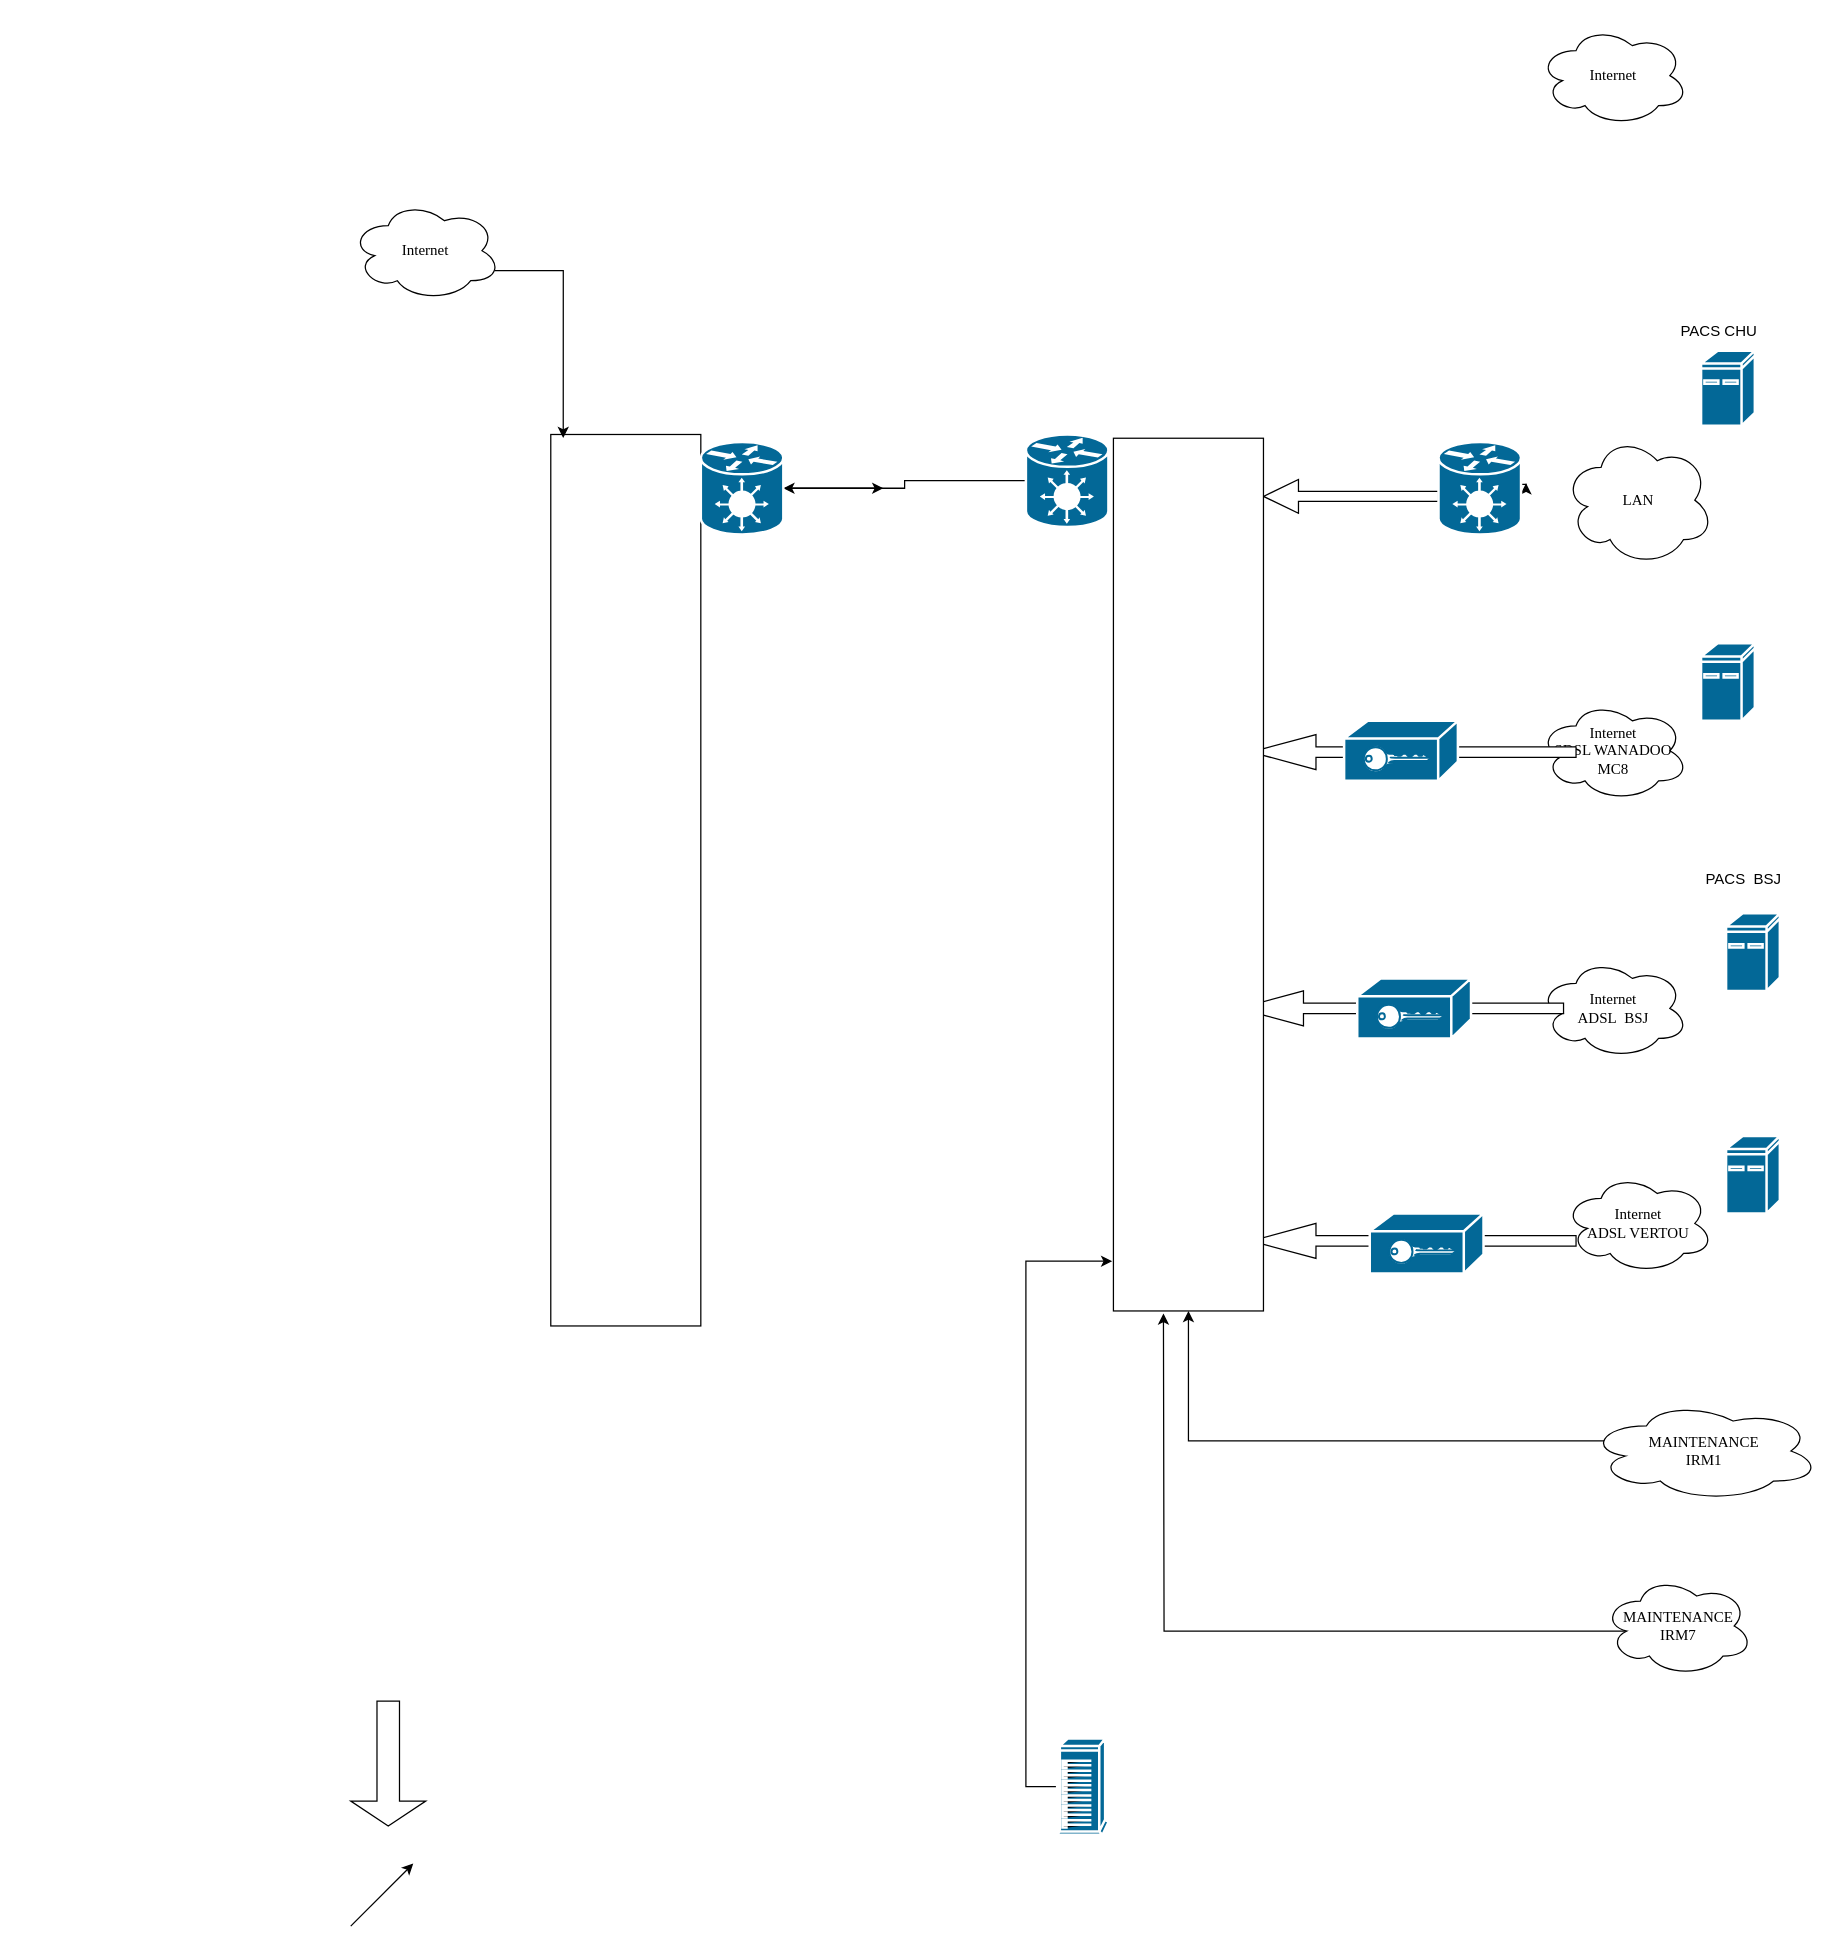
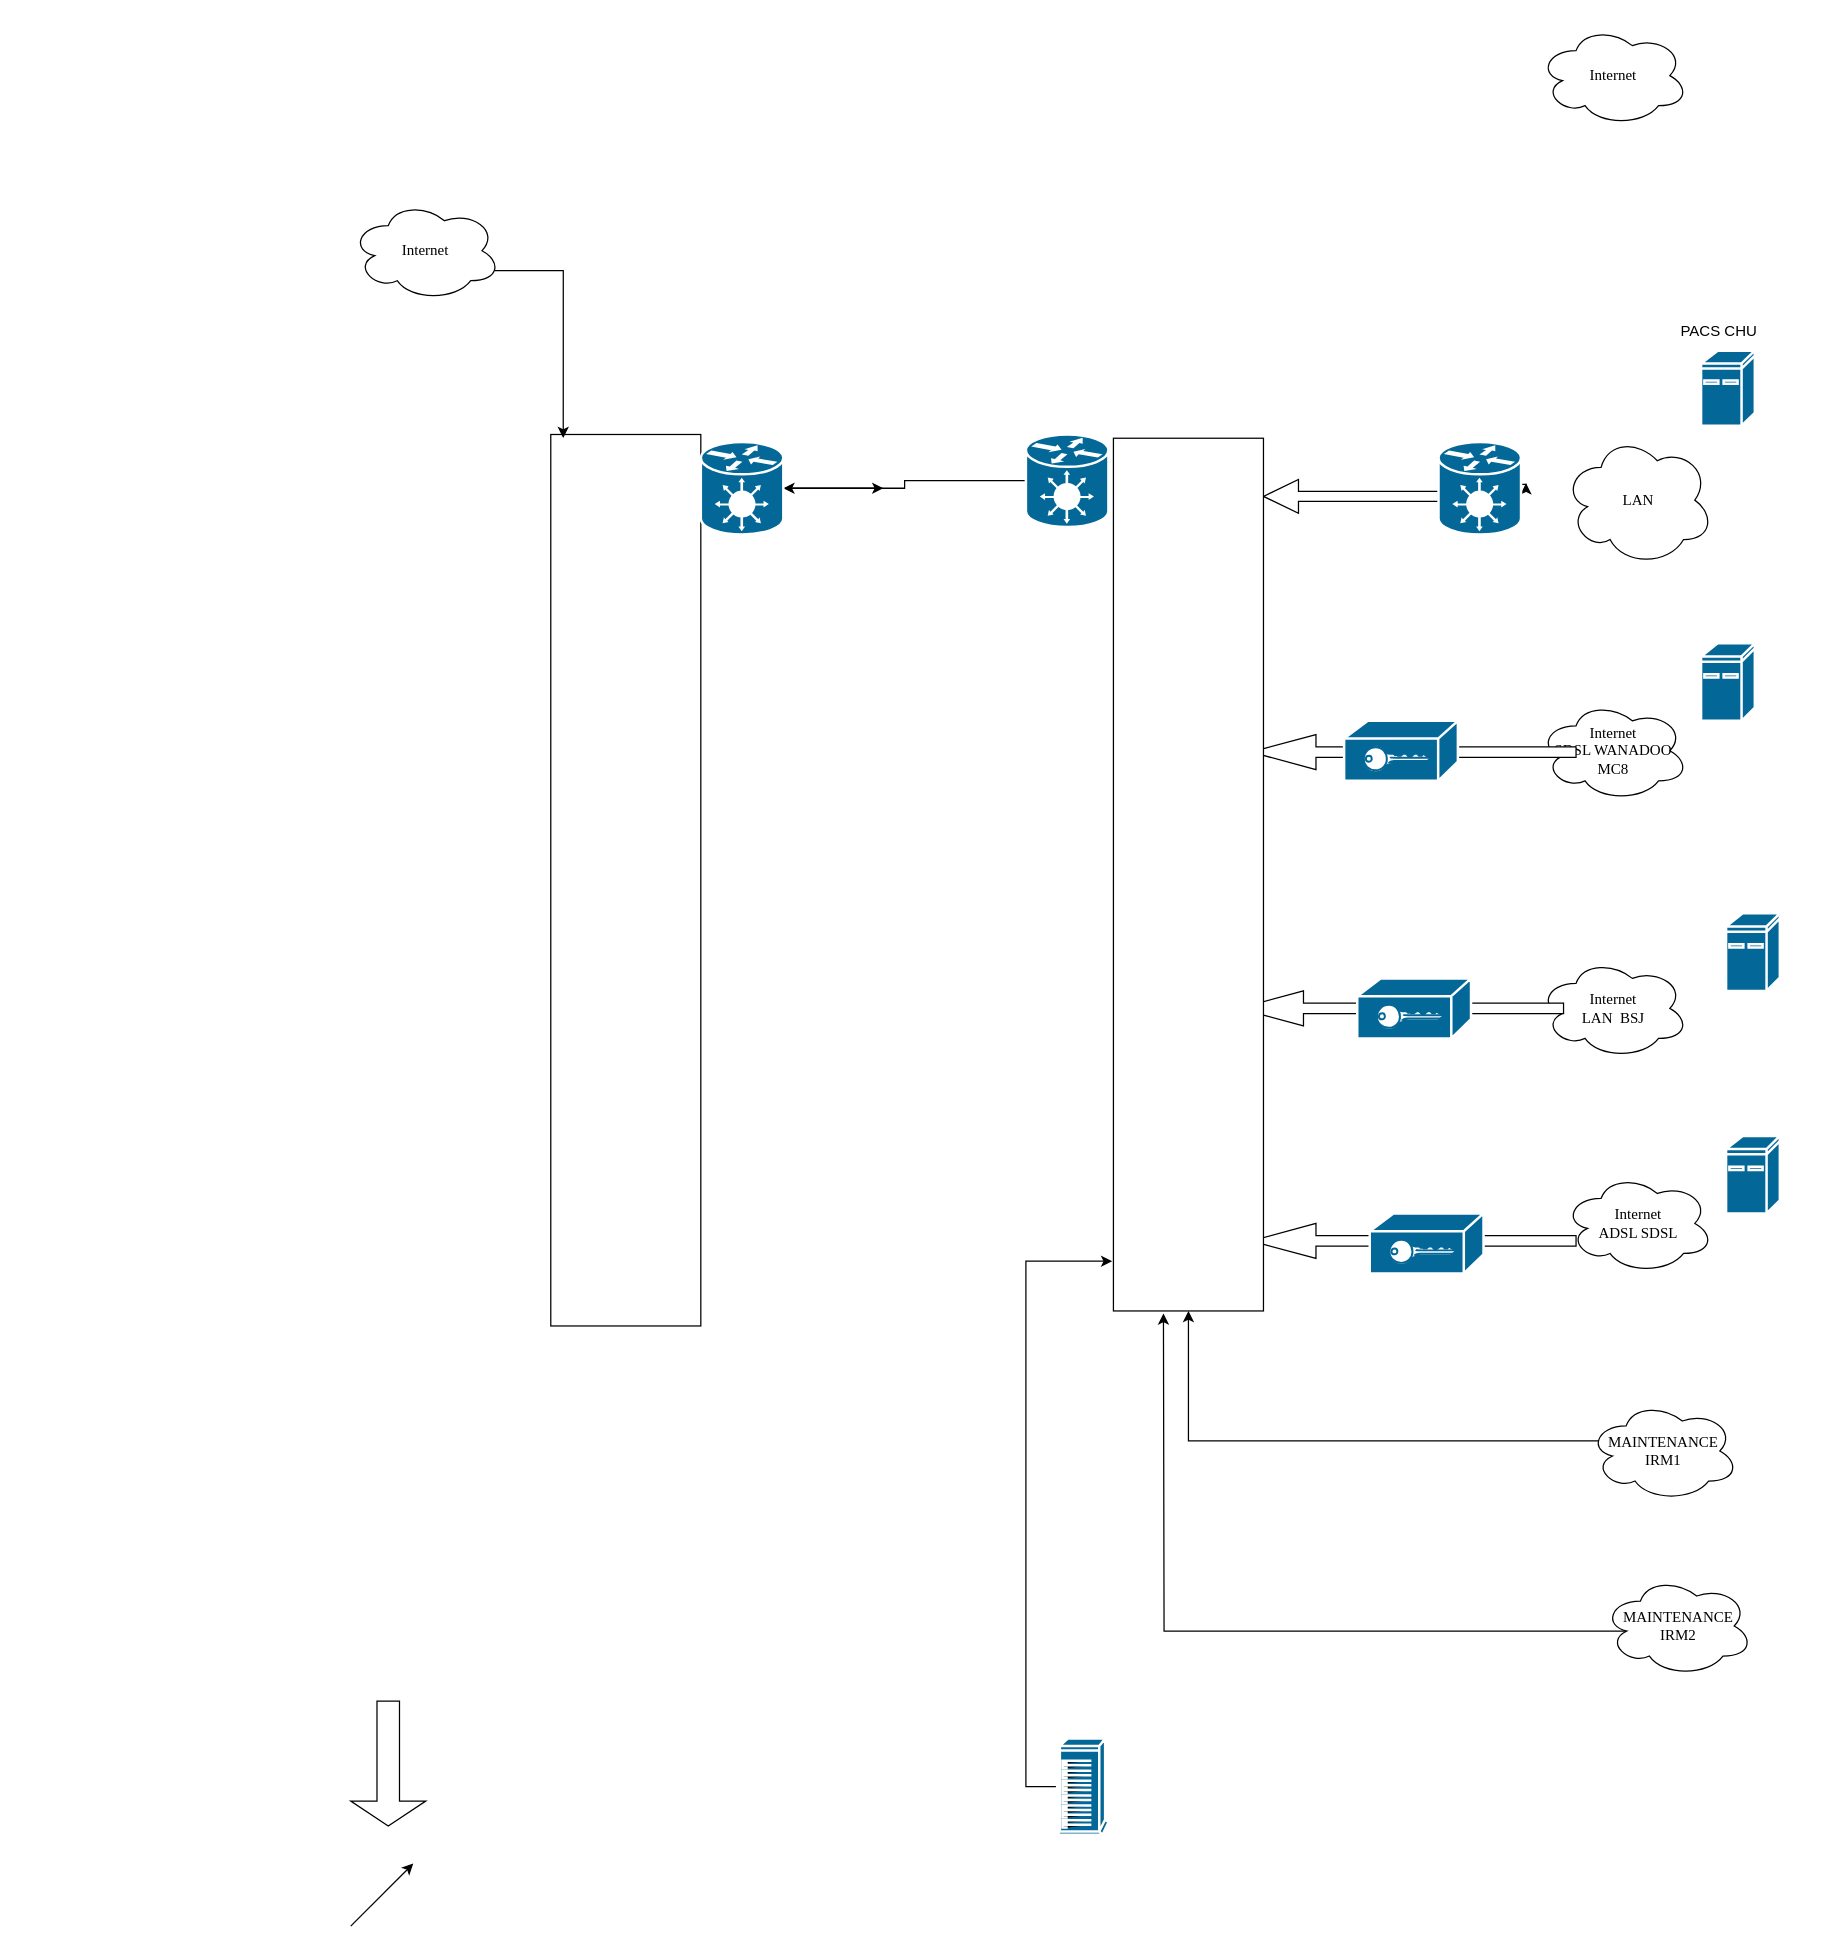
(1754, 880) -> none
(1613, 1008) -> (1613, 1008)
(1638, 1223) -> (1638, 1223)
(1704, 1451) -> (1663, 1451)
(1678, 1626) -> (1678, 1626)
